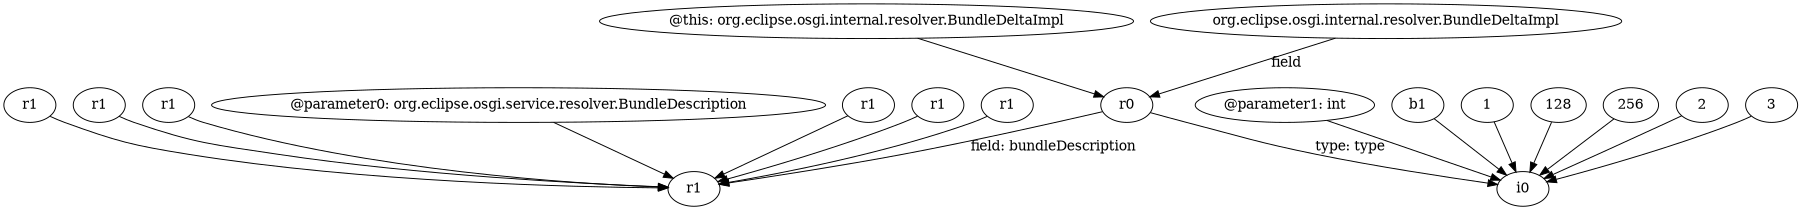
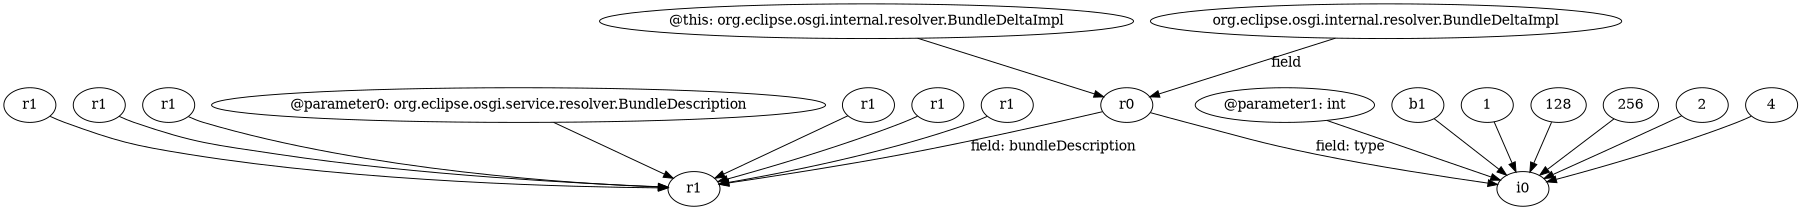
(1772, 105) -> (1772, 105)
(1350, 147) -> (1350, 147)
